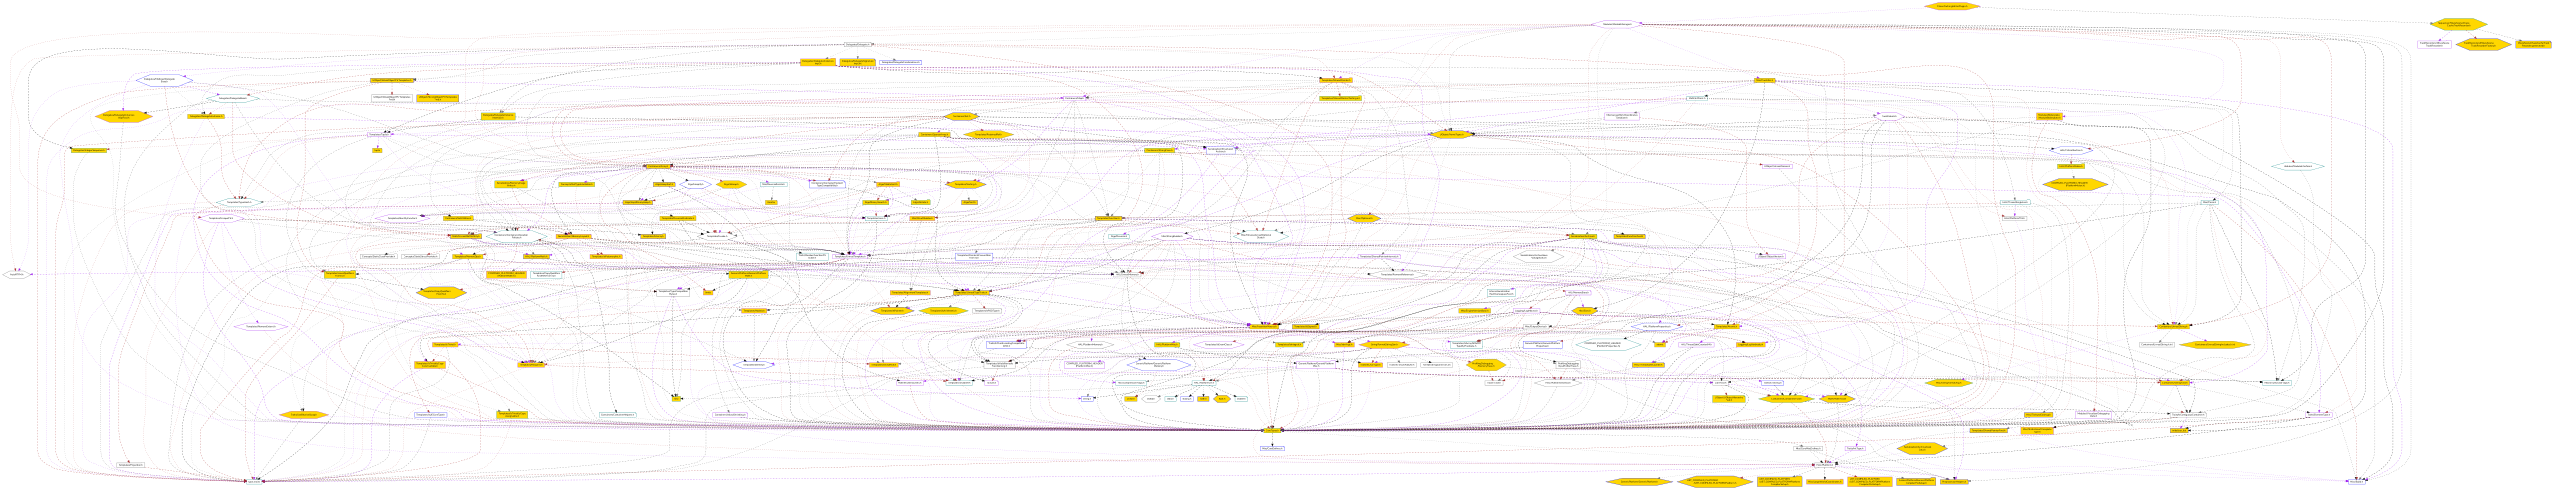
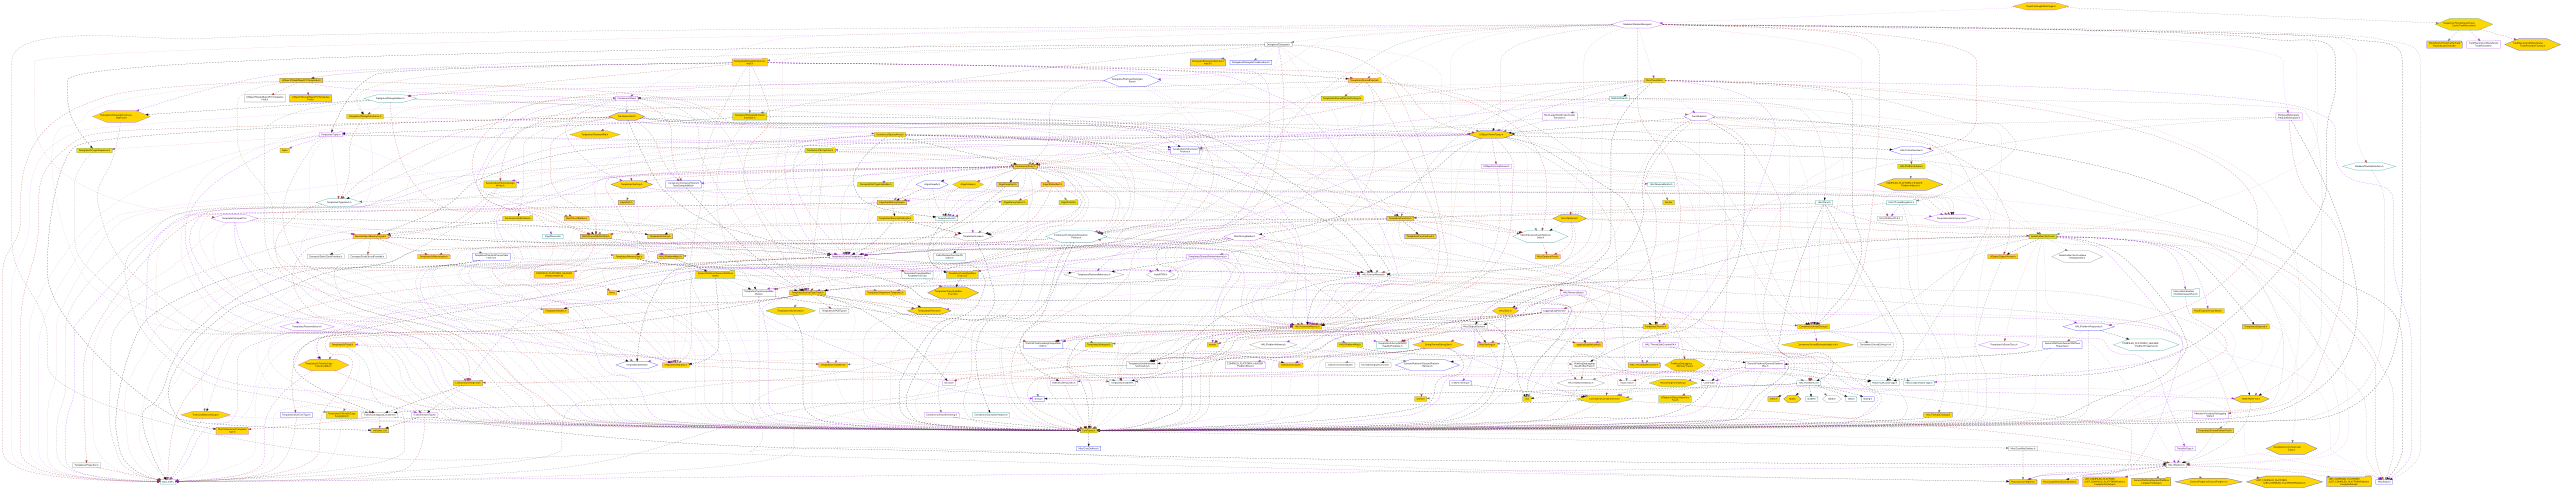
none -> (1347, 74)
(2050, 116) -> (2289, 116)
(646, 127) -> (550, 165)
none -> (1548, 257)
(1771, 257) -> (2003, 257)
(1585, 311) -> (1506, 311)
(430, 365) -> (323, 365)
(263, 368) -> none
(1254, 447) -> none
